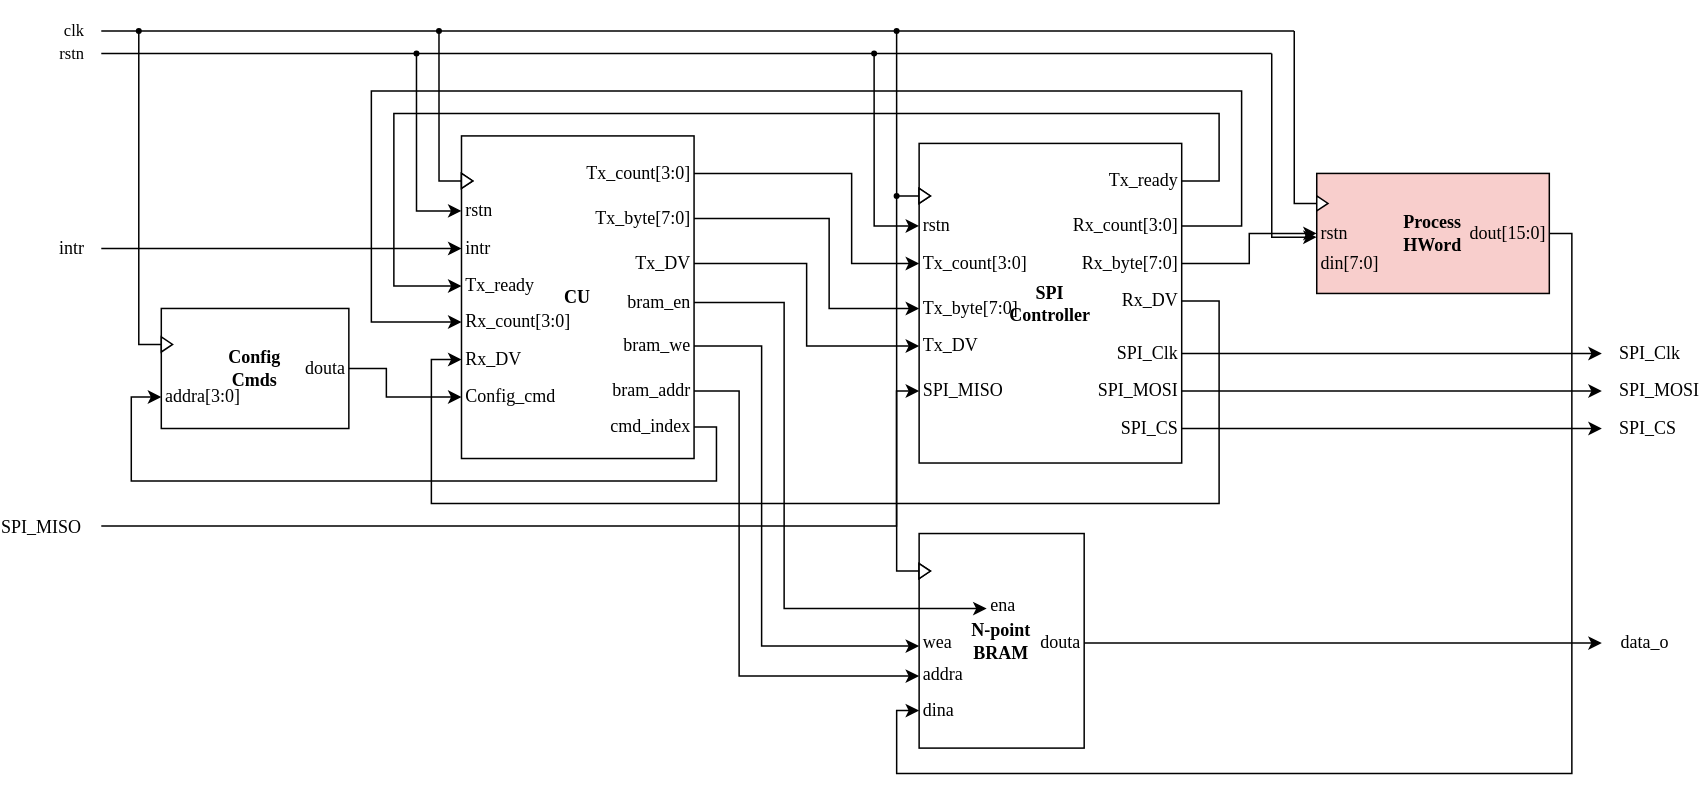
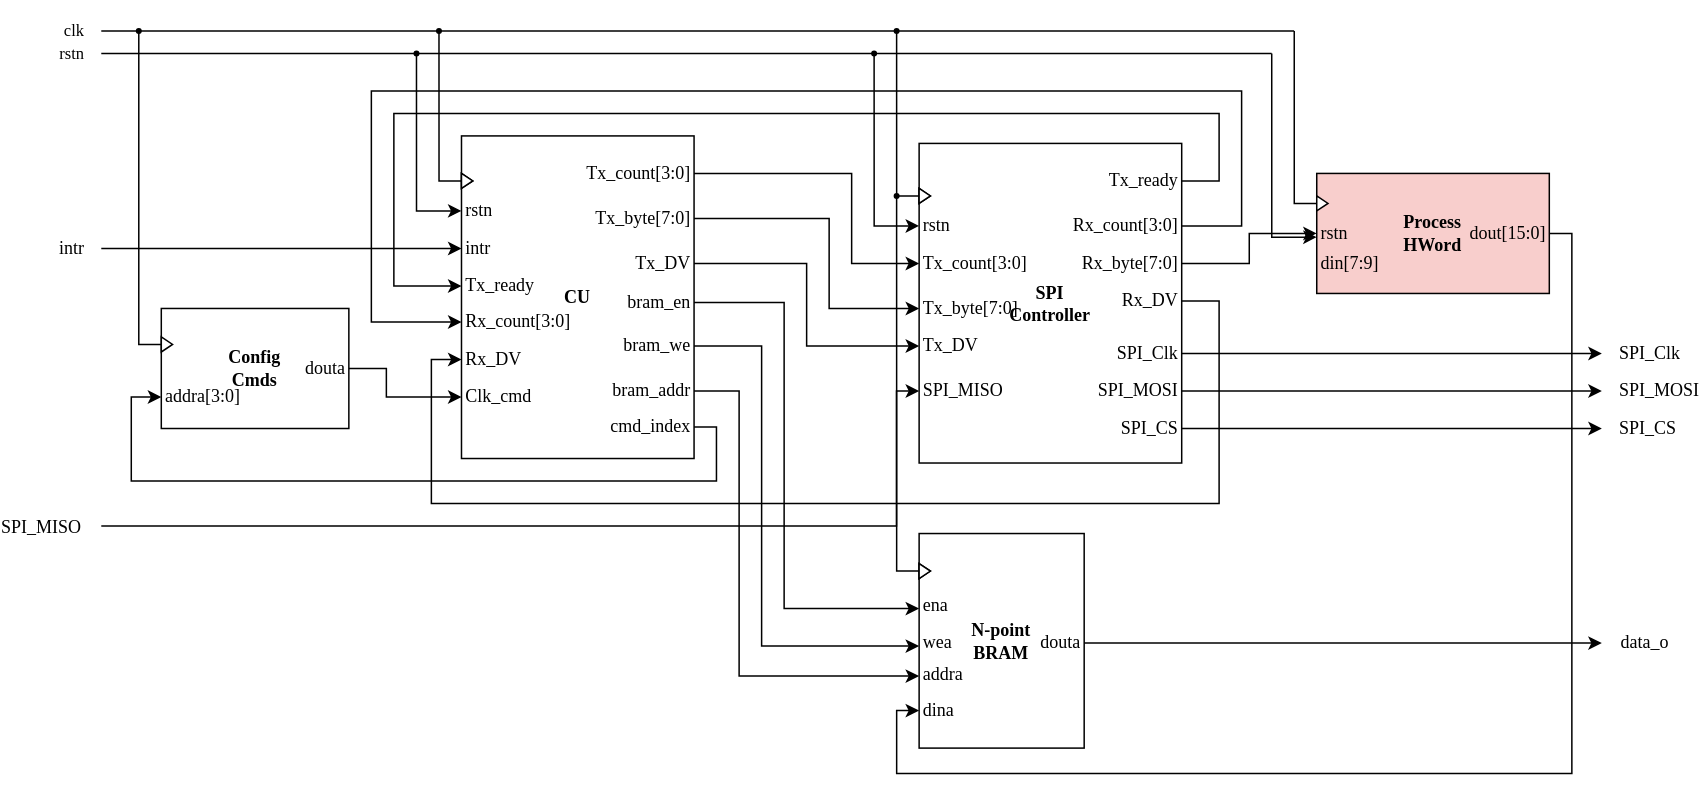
(1356, 263) -> (1356, 263)
(514, 397) -> (499, 397)
(1001, 605) -> (934, 605)
